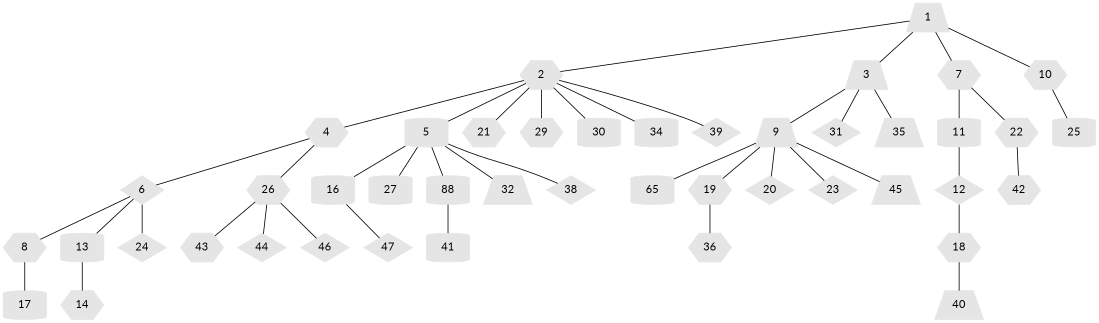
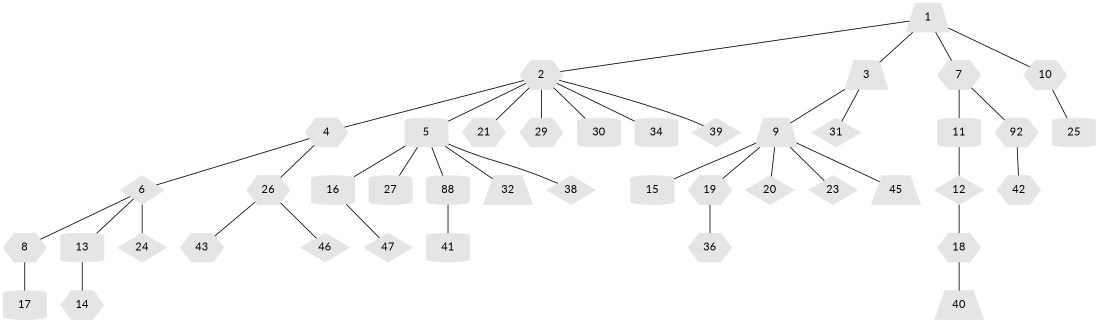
(899, 133) -> none
(1017, 133) -> (1017, 133)
(652, 190) -> (652, 190)
(262, 248) -> none
